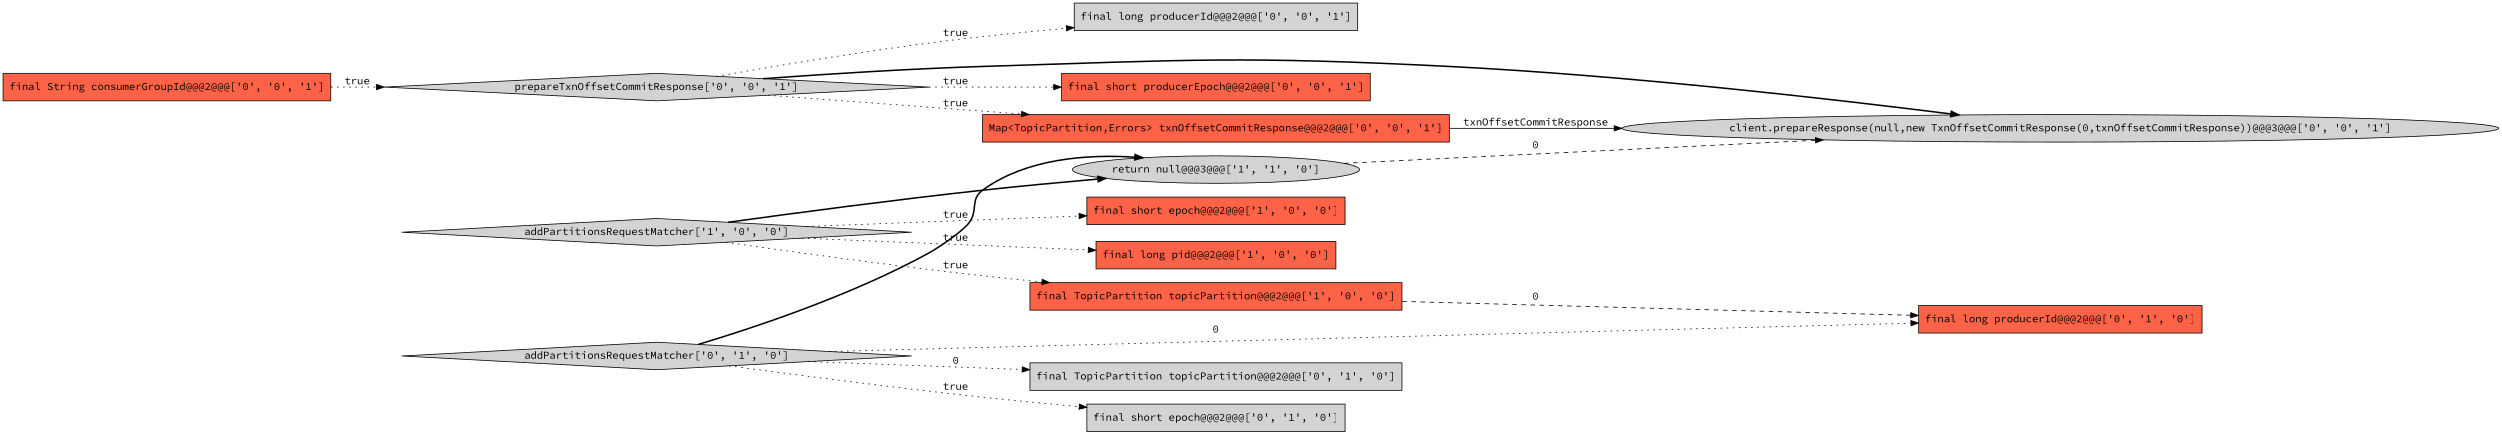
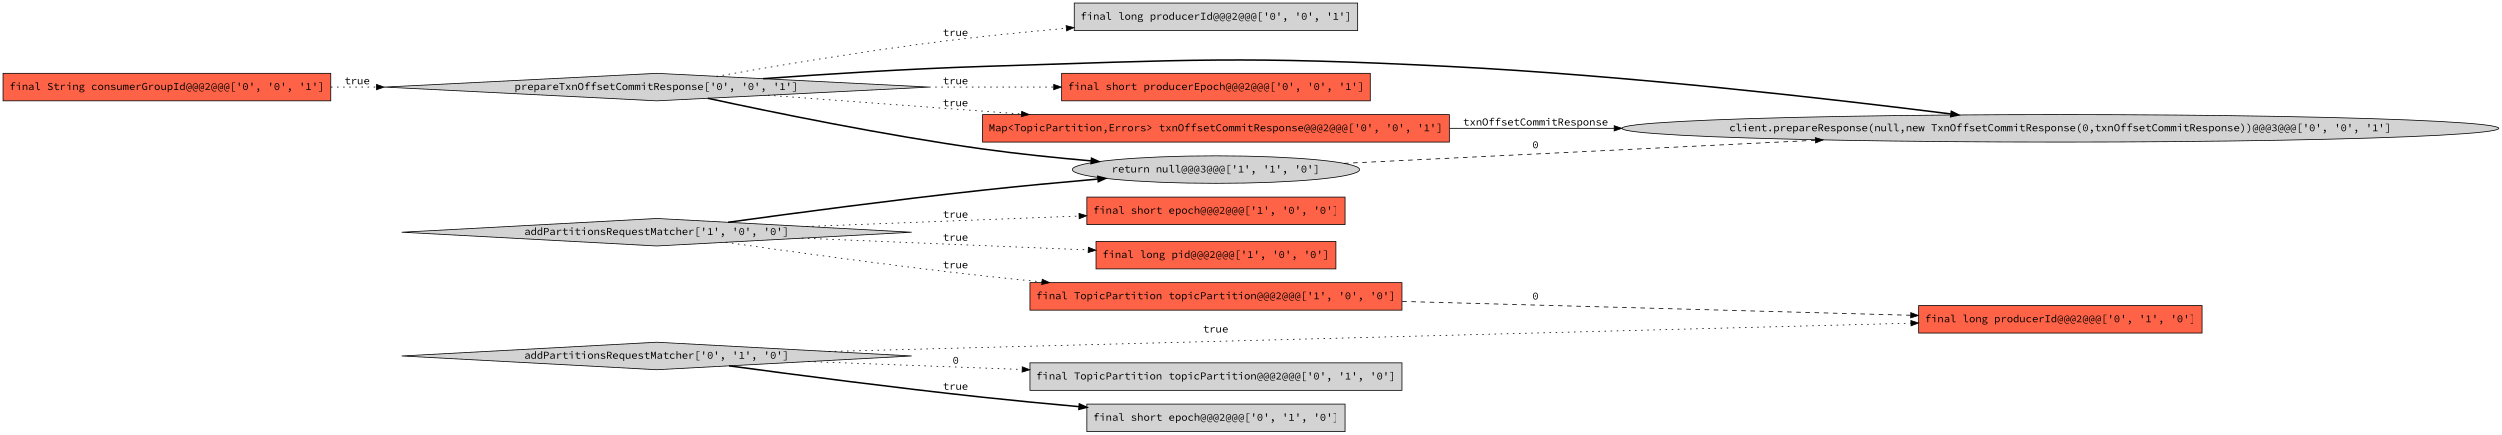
(928, 254) -> (899, 136)
(1216, 330) -> (1216, 330)
(904, 388) -> (904, 388)
